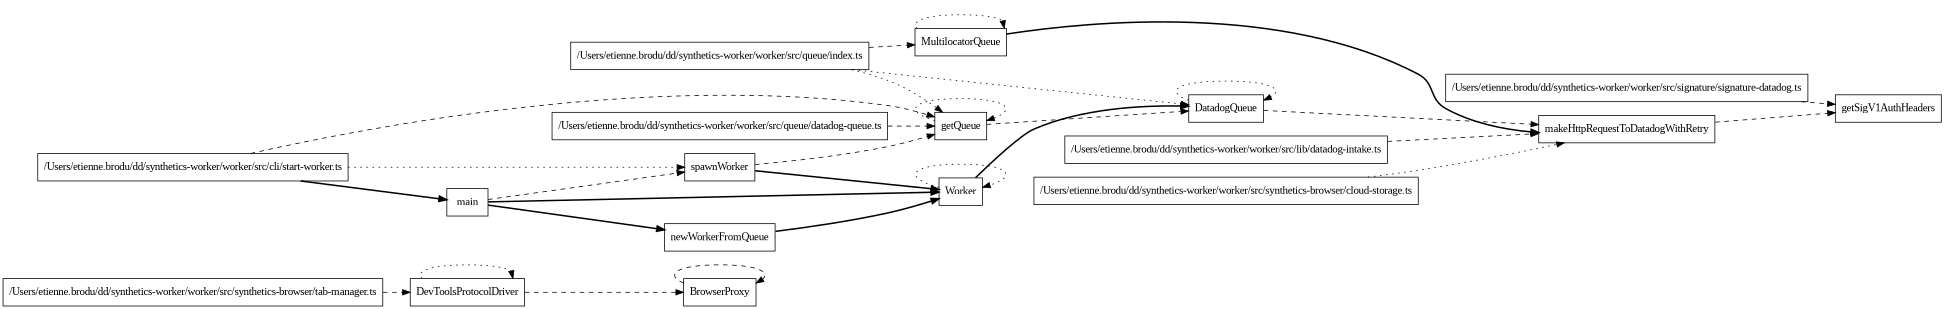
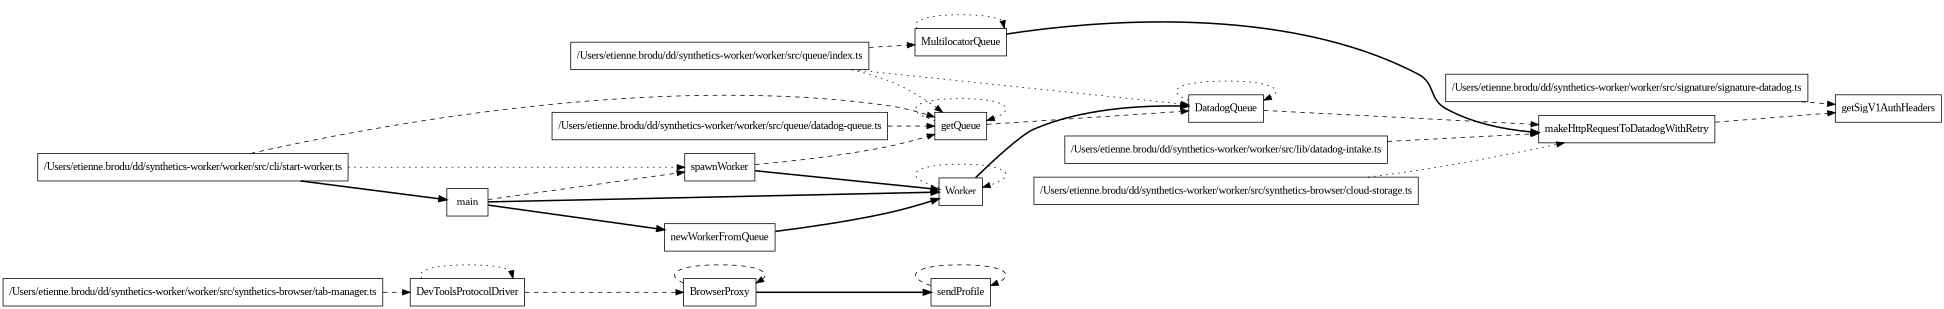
none -> (961, 292)
